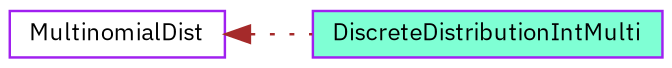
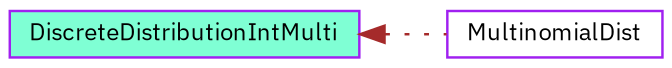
(281, 34) -> (416, 34)
